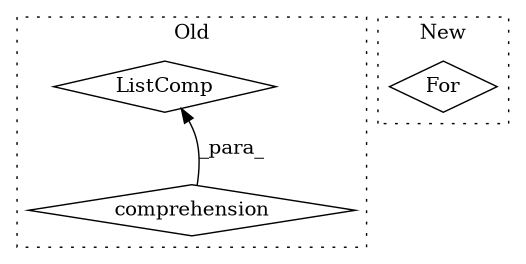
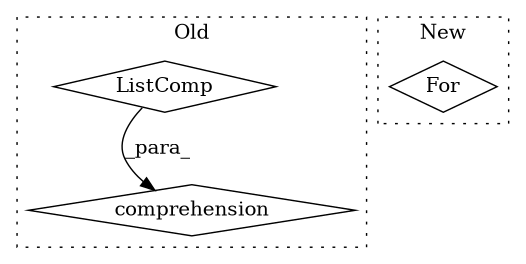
(199, 152) -> (122, 145)
